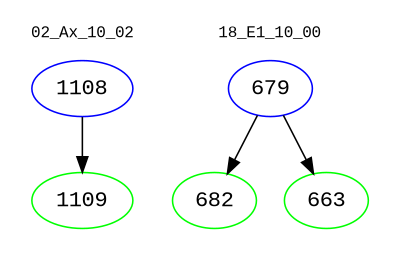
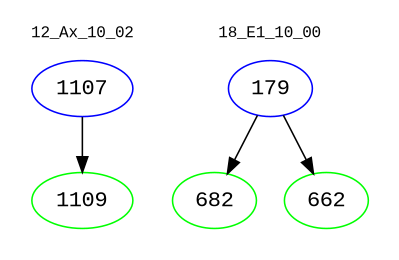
(83, 33) -> (83, 33)
(82, 89) -> (82, 89)
(270, 89) -> (270, 89)
(326, 200) -> (326, 200)
